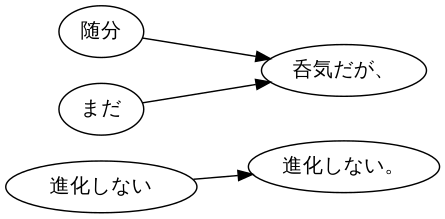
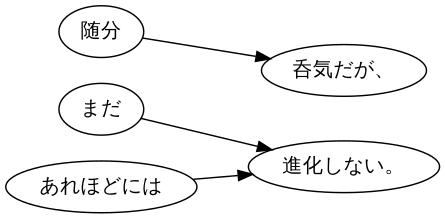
(199, 94) -> (199, 132)
(101, 187) -> (101, 187)
